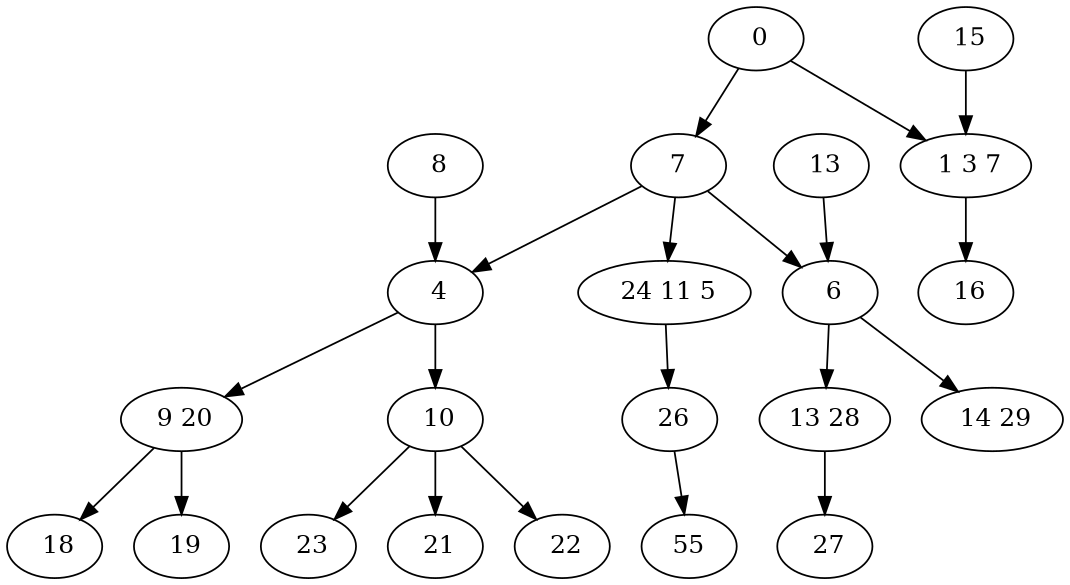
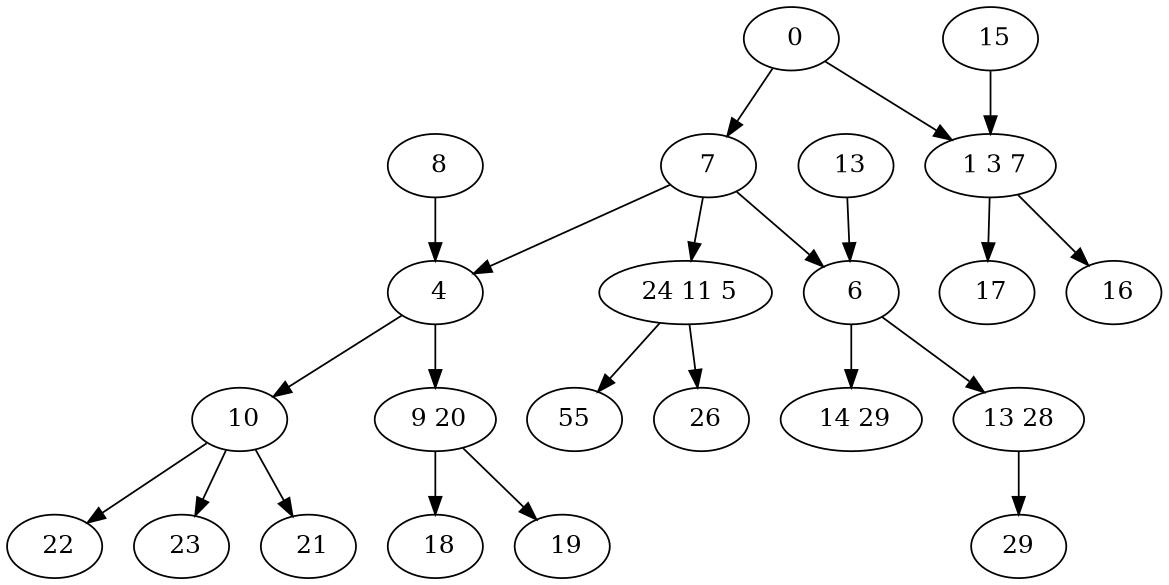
none -> (987, 293)
(678, 474) -> (635, 351)
(825, 546) -> (1019, 546)
